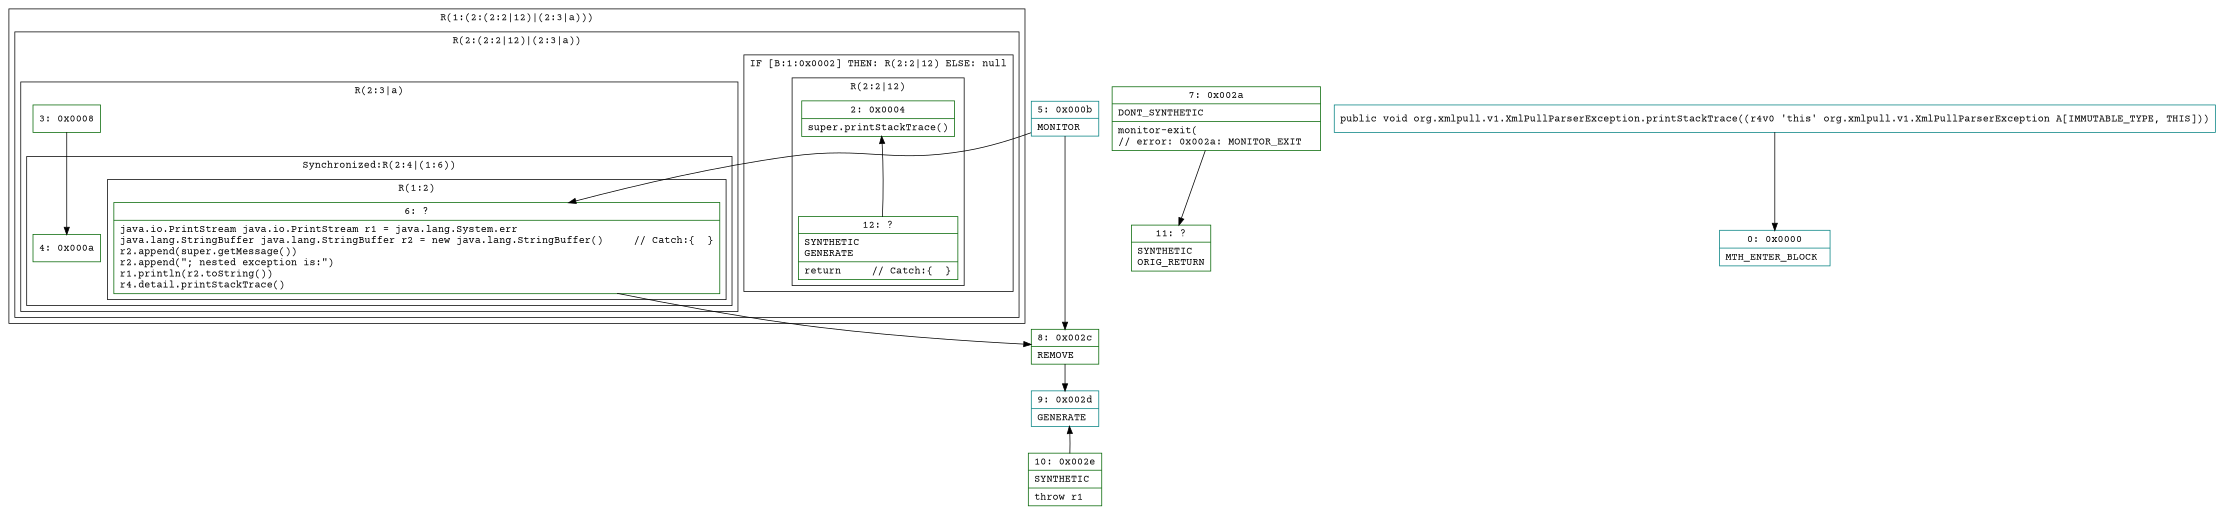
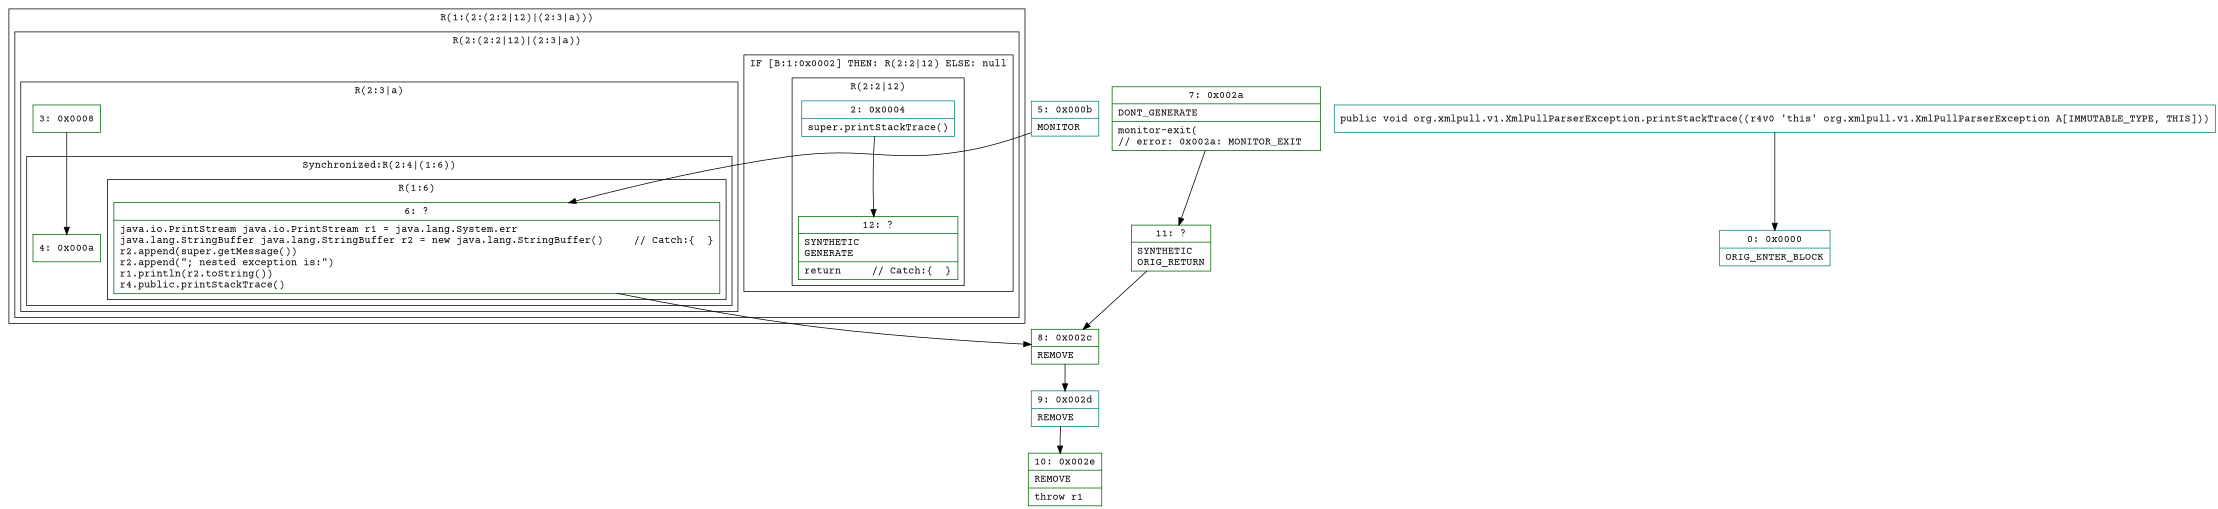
(1161, 112) -> (1158, 112)
(878, 119) -> (878, 119)
(883, 180) -> (873, 173)
(417, 188) -> (417, 188)
(1065, 229) -> (1118, 298)
(1771, 257) -> (1775, 257)
(202, 284) -> (202, 284)
(1062, 417) -> (1056, 417)
(1070, 444) -> (1060, 436)
(1062, 479) -> (1053, 479)
